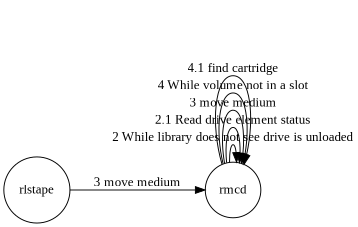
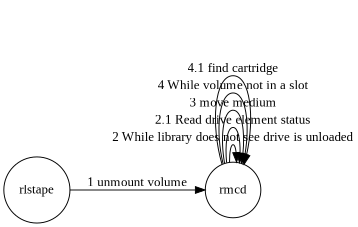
(137, 183) -> (137, 183)
